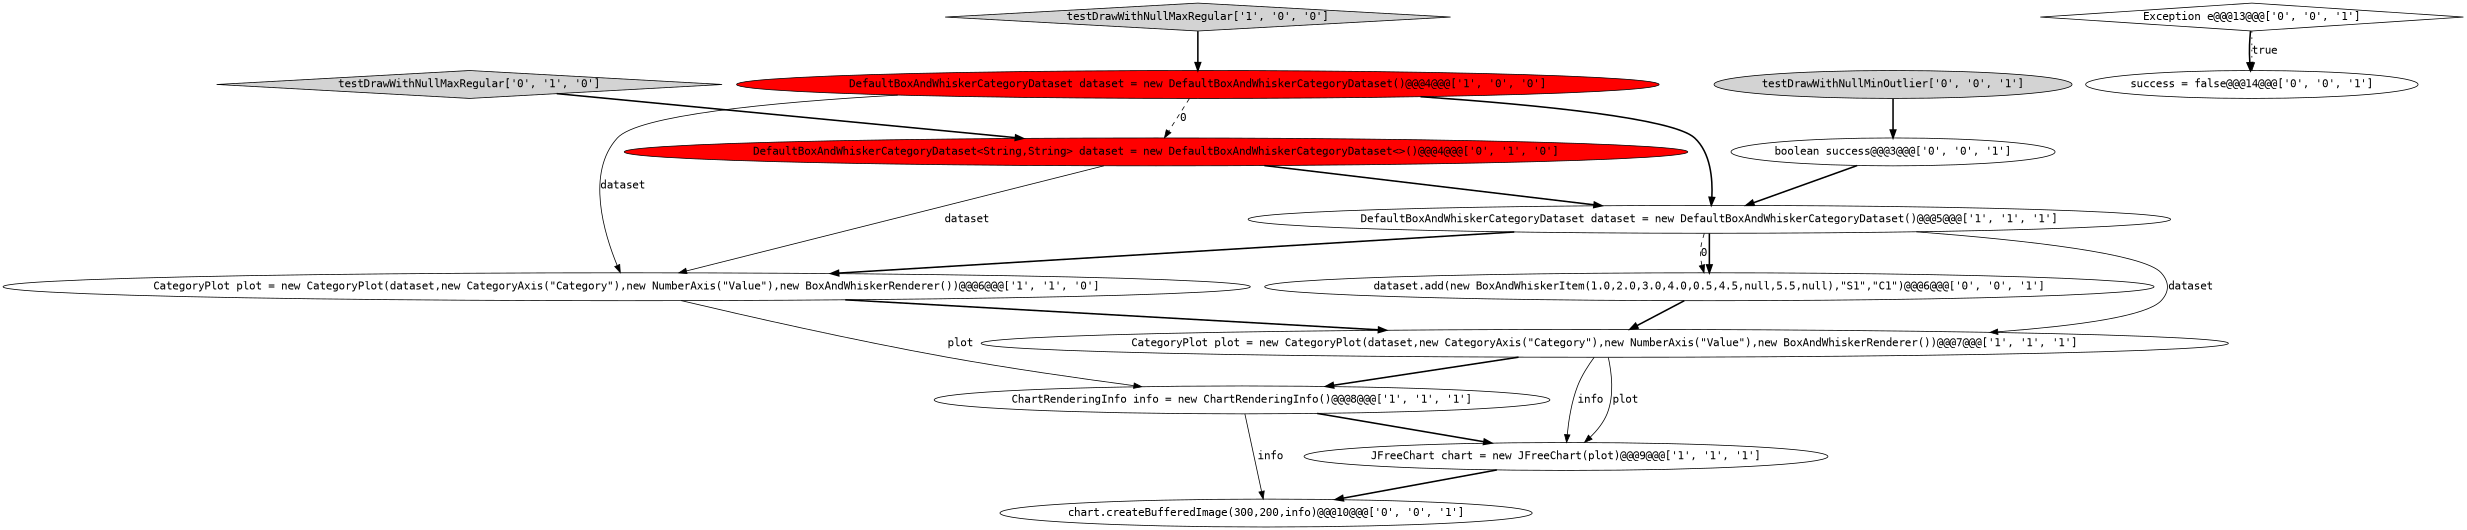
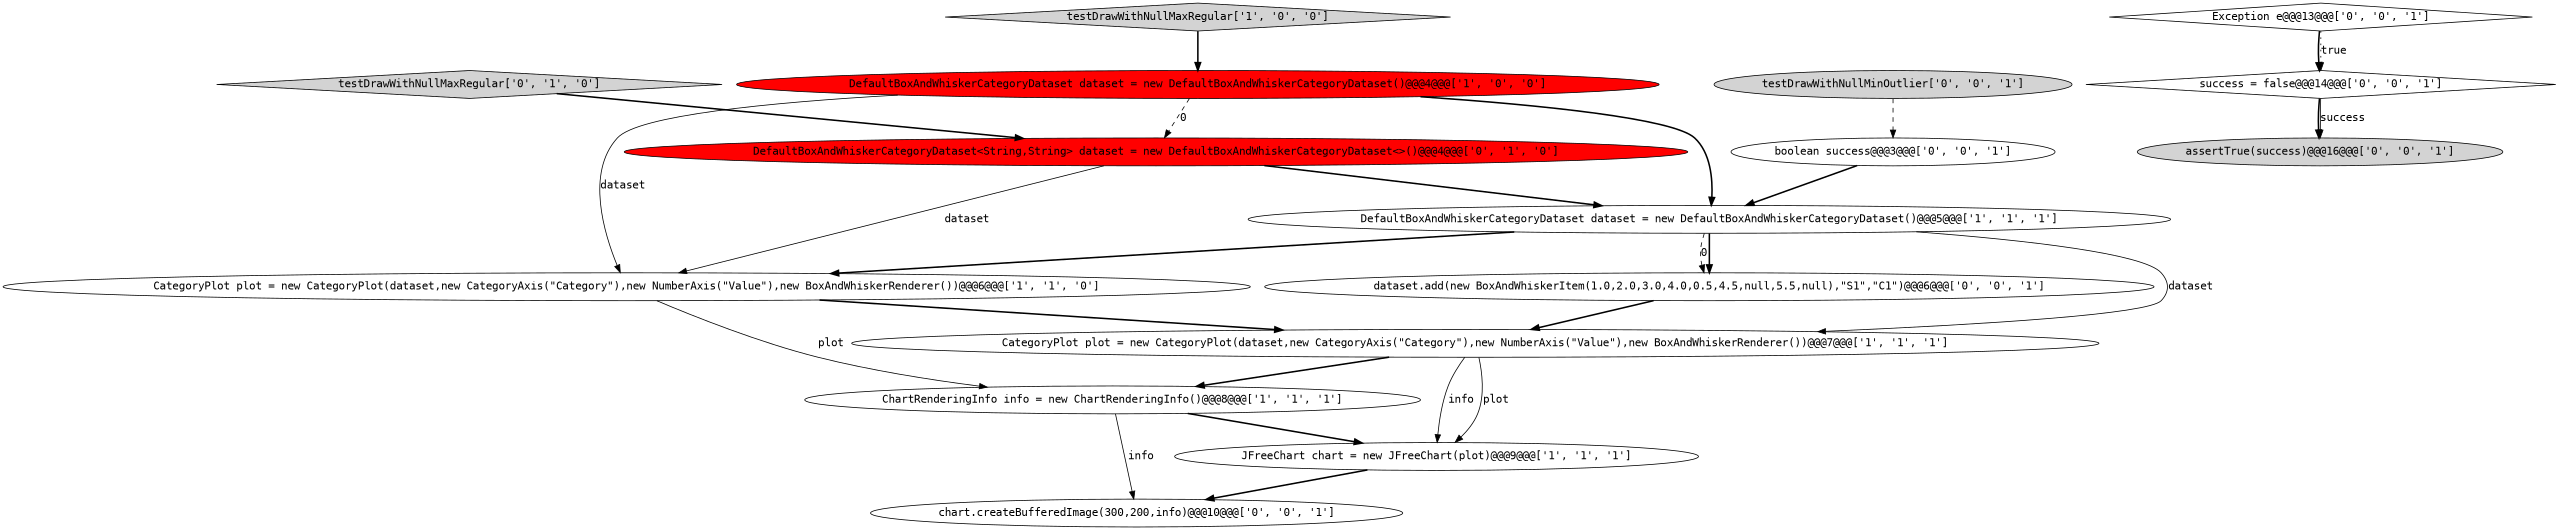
(2252, 84) -> (2321, 84)
(1893, 114) -> (1893, 114)
none -> (2320, 152)
